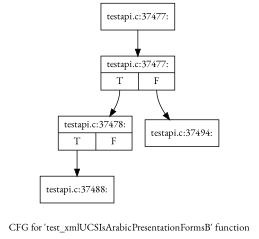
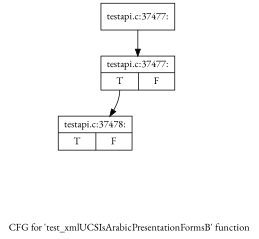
(182, 133) -> none
(77, 190) -> none
